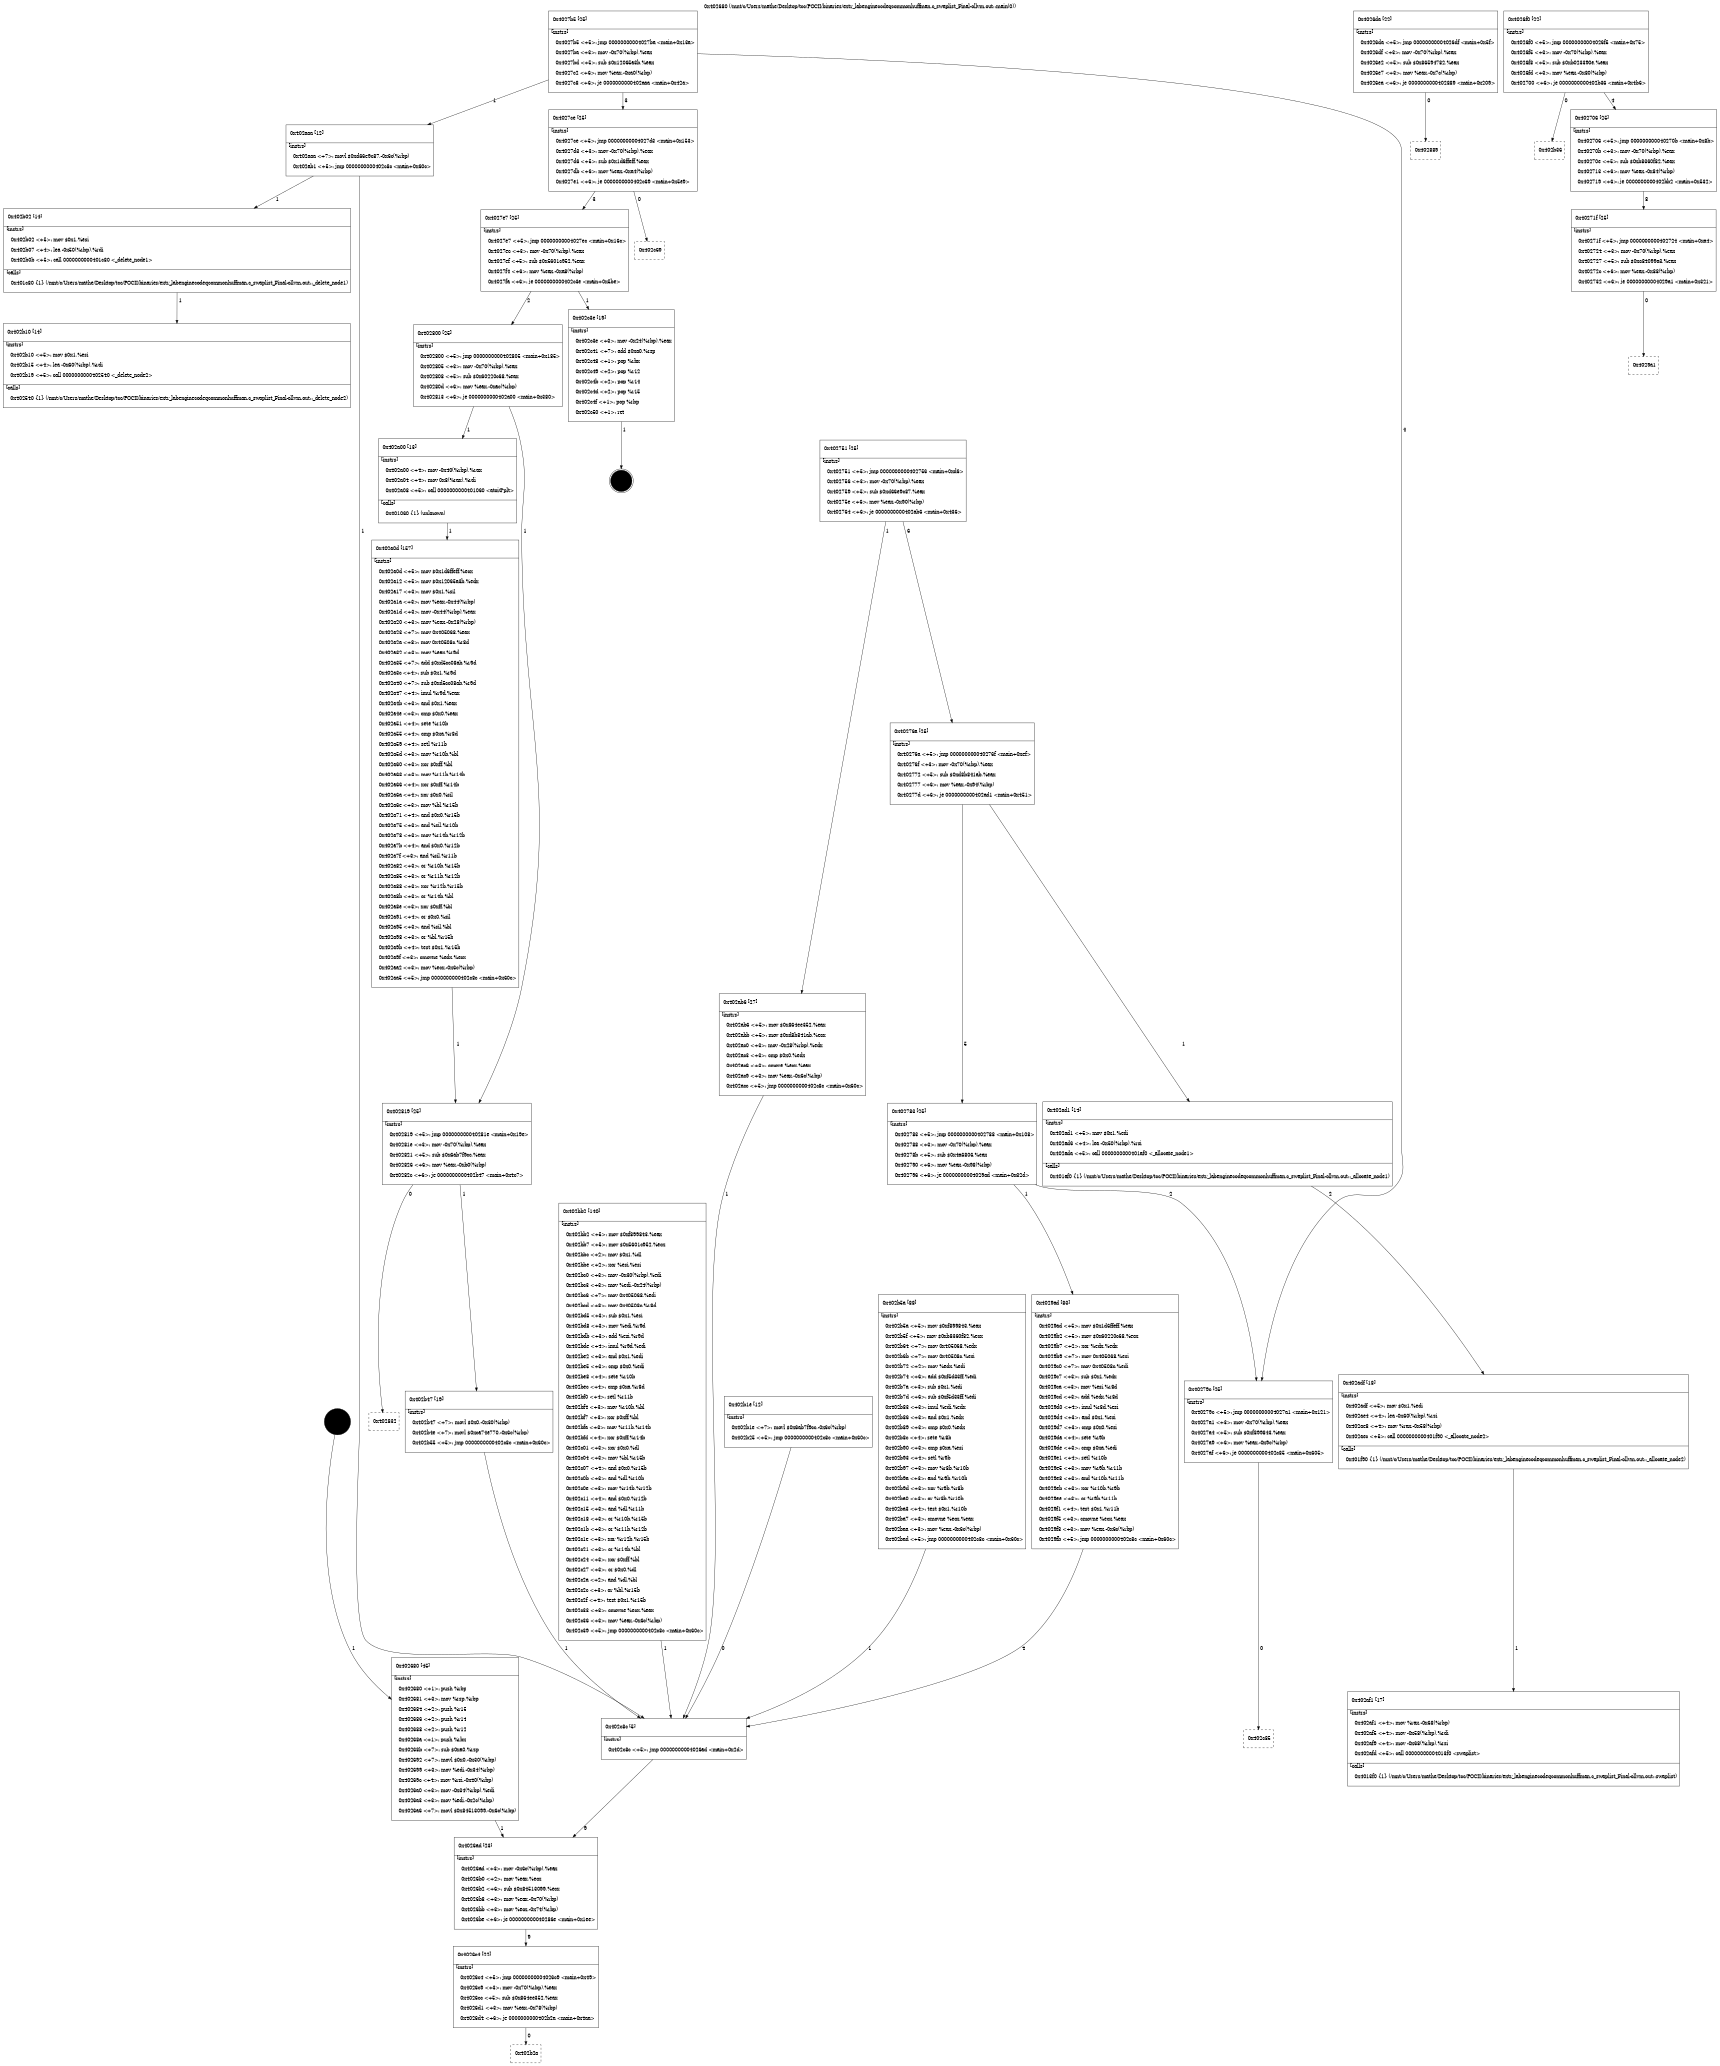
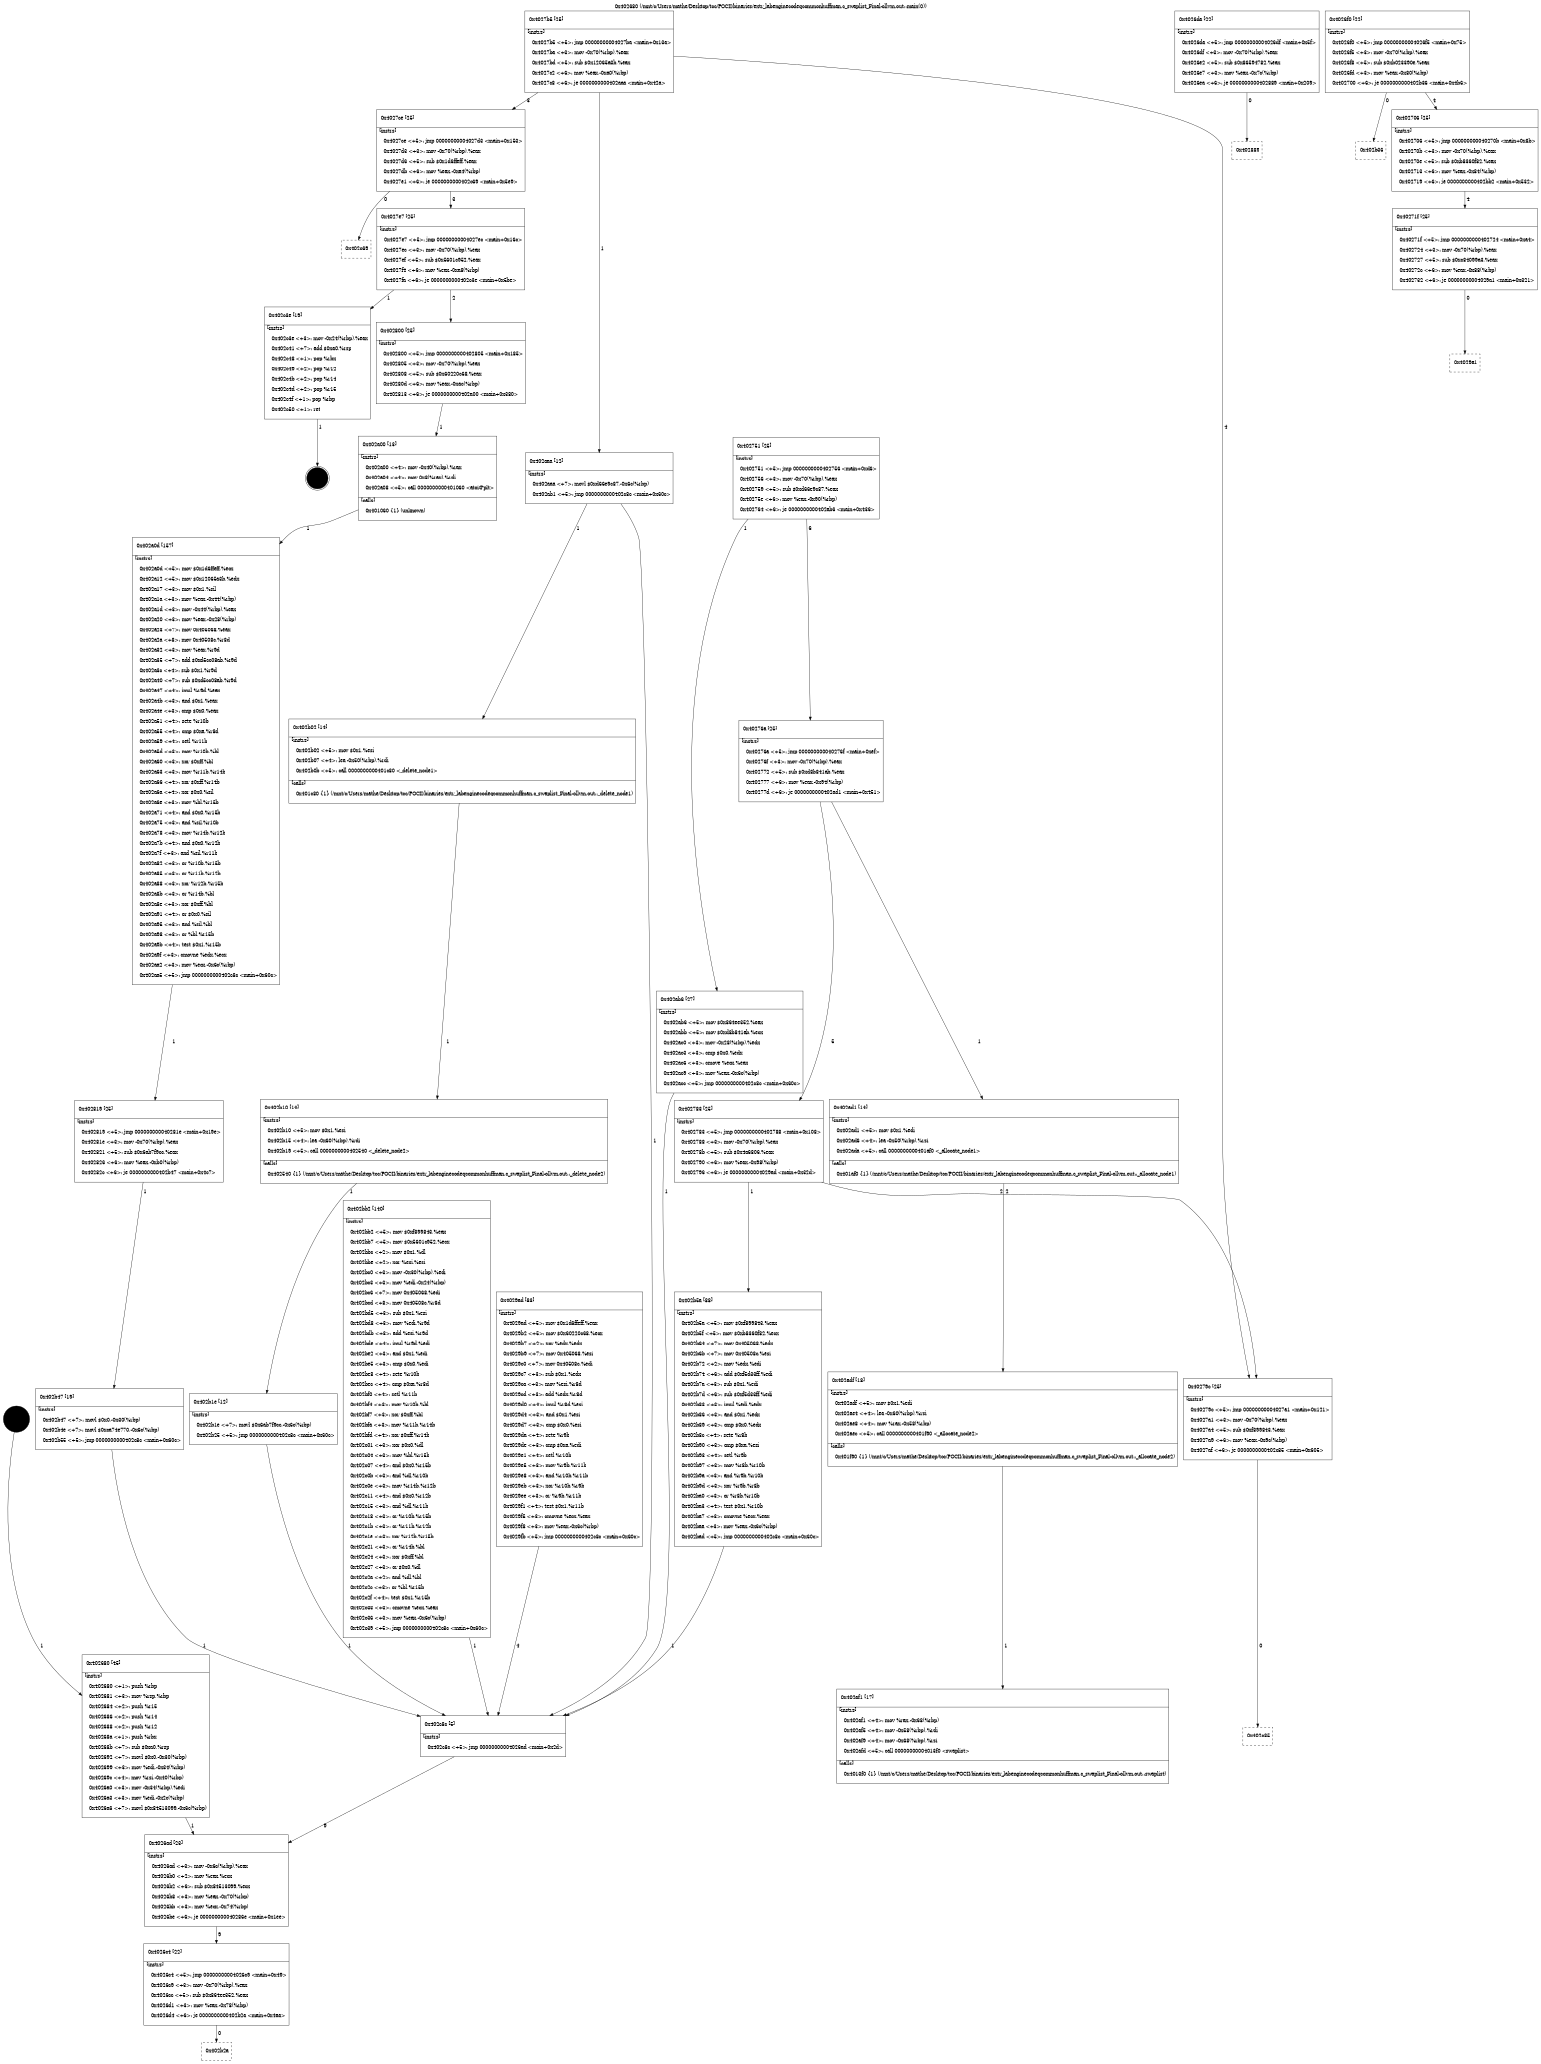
(1646, 200) -> (1467, 200)
(536, 756) -> none
(1048, 1235) -> (749, 1235)
none -> (296, 1280)
(384, 1422) -> none
(722, 1649) -> (349, 1646)
